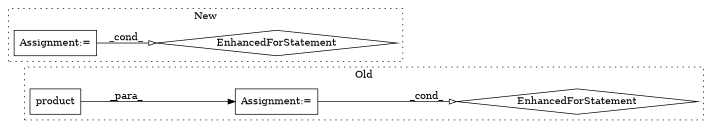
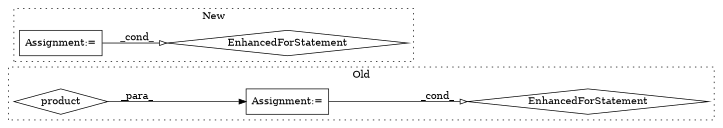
(55, 102) -> (61, 102)
